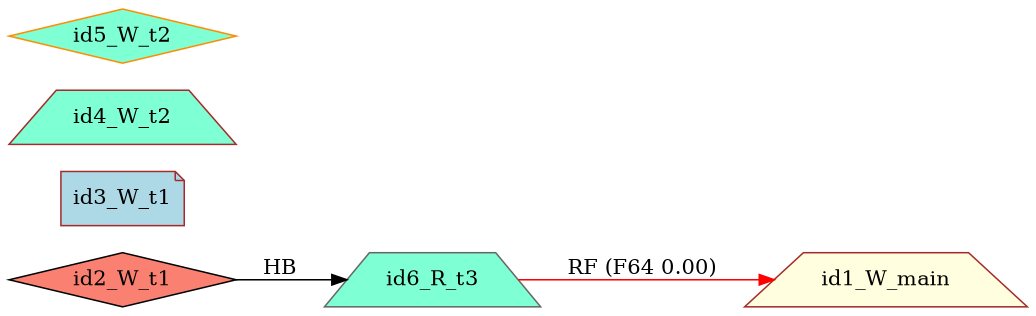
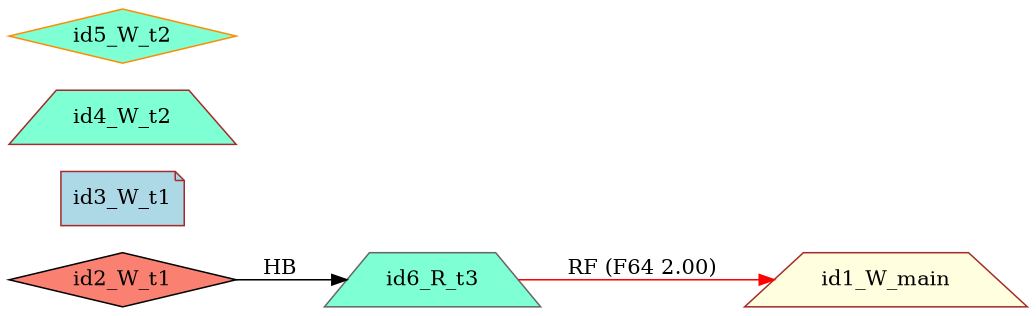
(643, 268) -> (643, 268)
